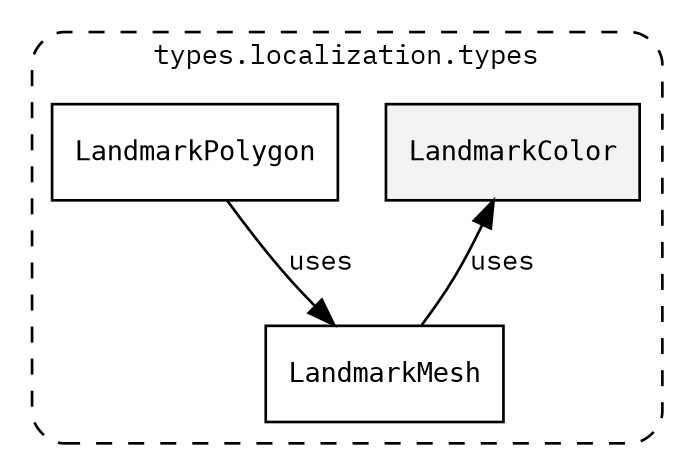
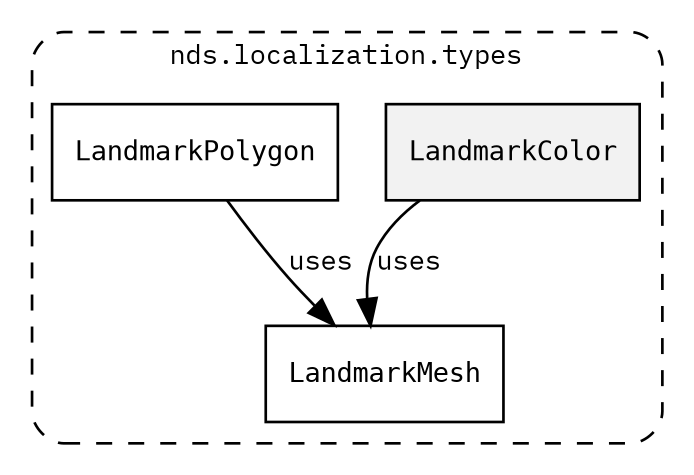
(347, 57) -> (347, 57)
(455, 277) -> (380, 242)
